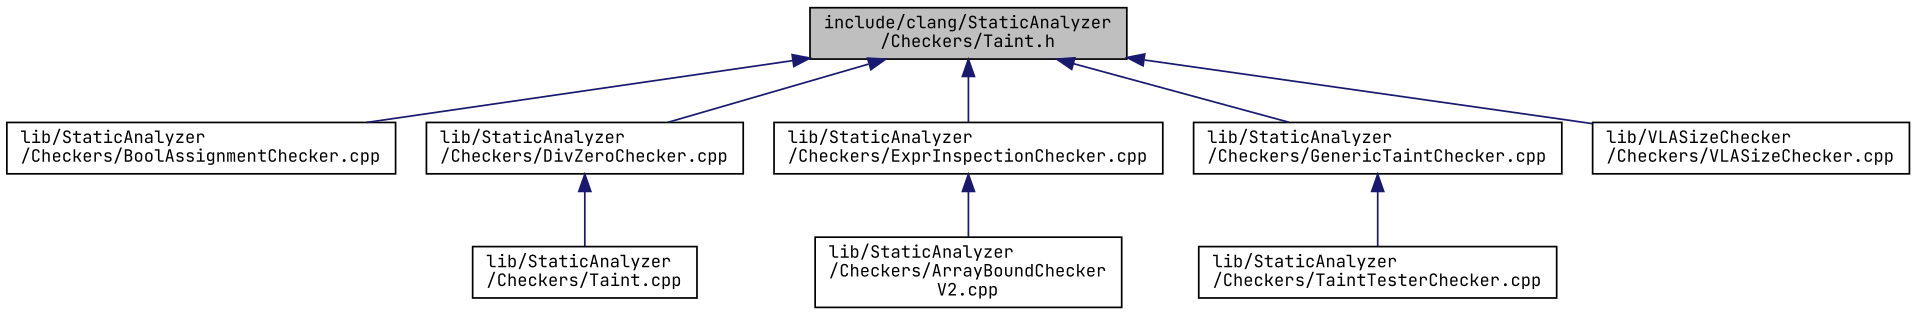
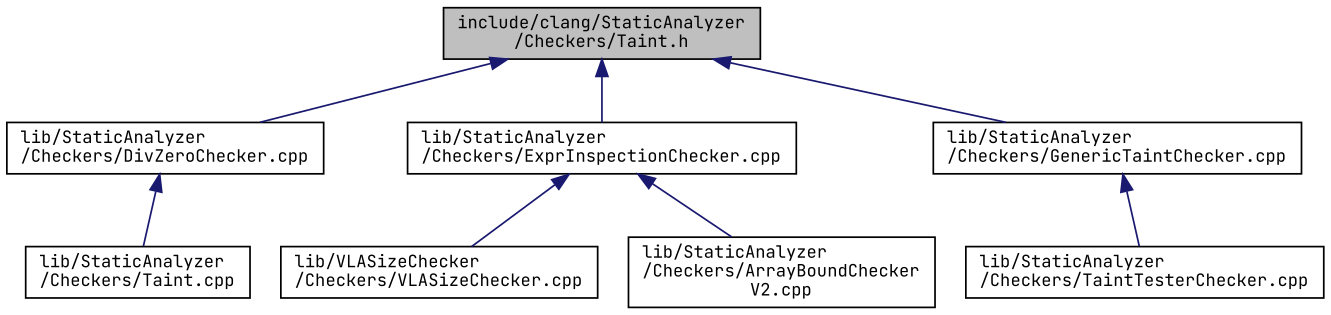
(1368, 92) -> (513, 216)
(201, 148) -> none
